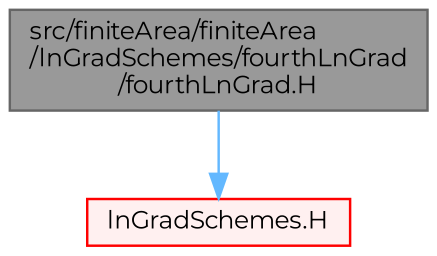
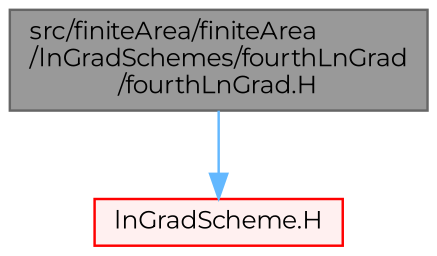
(219, 222) -> (219, 222)
